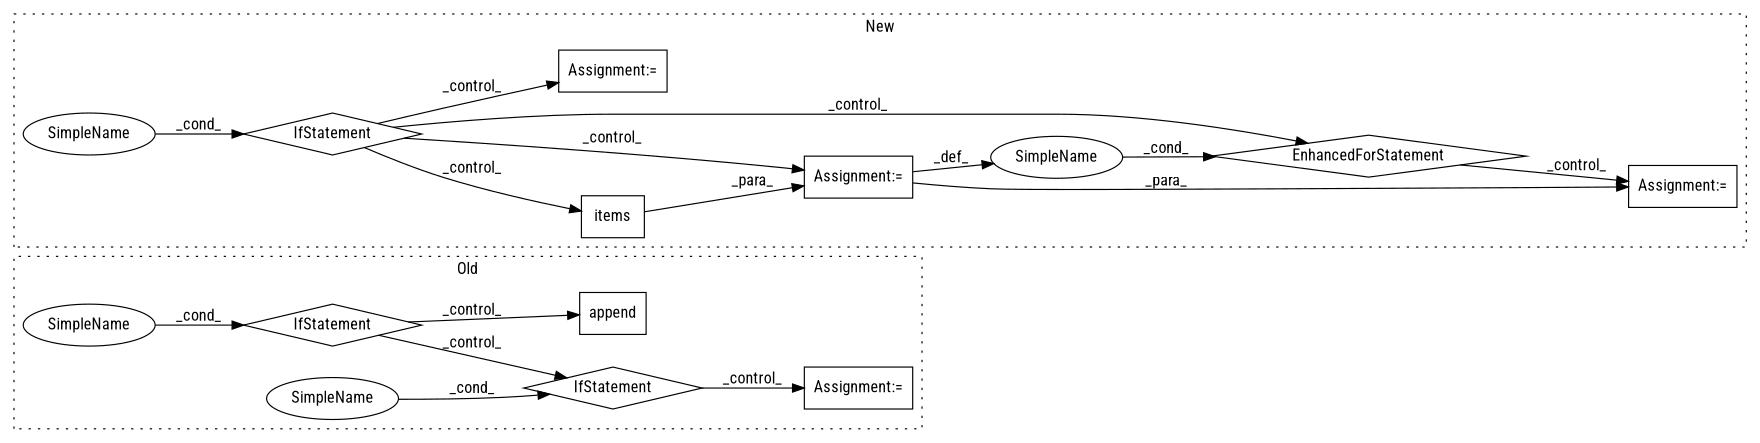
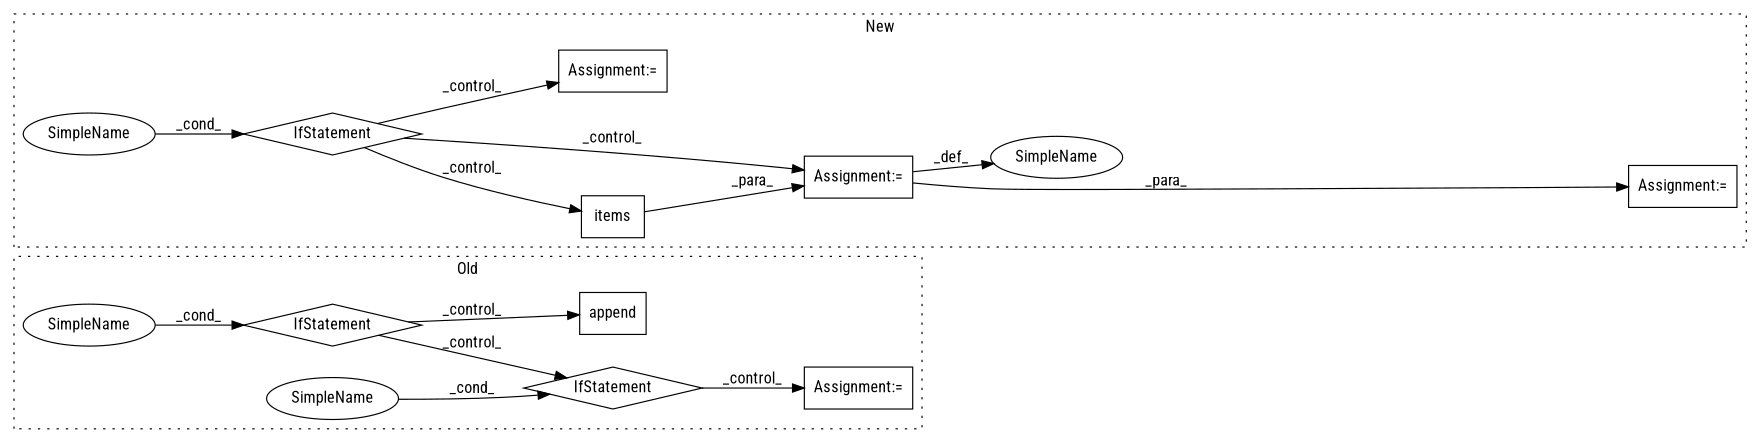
(1369, 156) -> none
